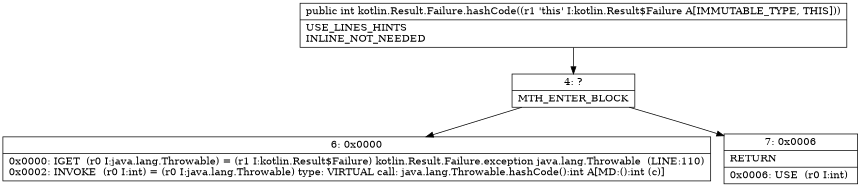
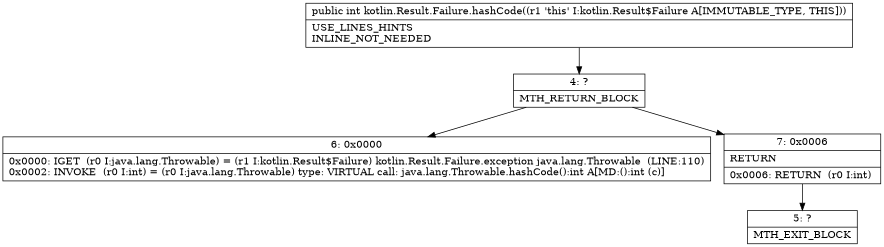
(573, 99) -> (579, 99)
(791, 175) -> (802, 175)
none -> (802, 227)
